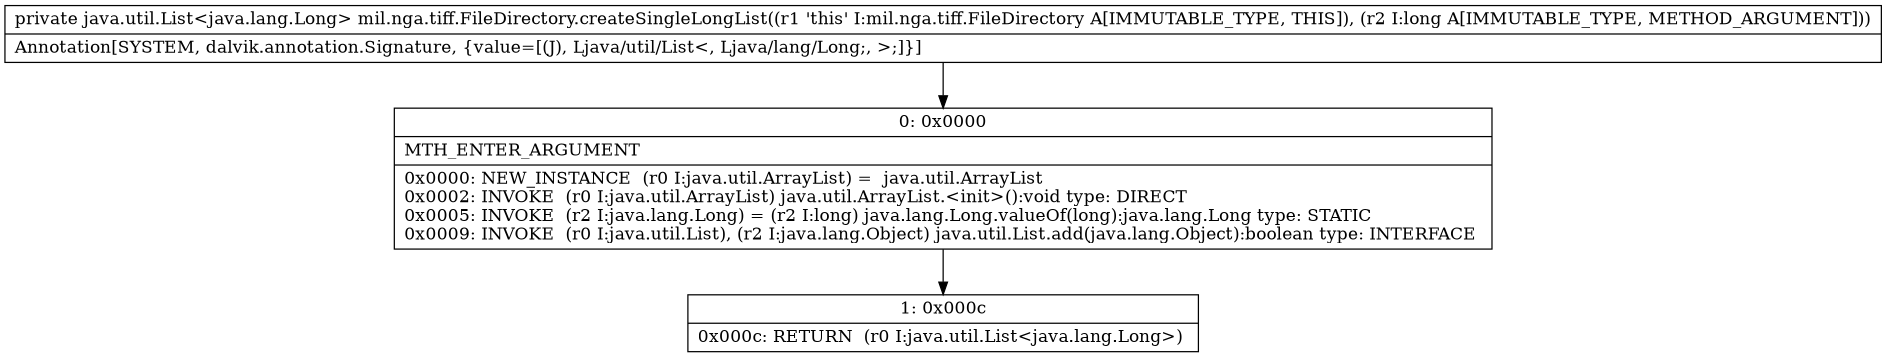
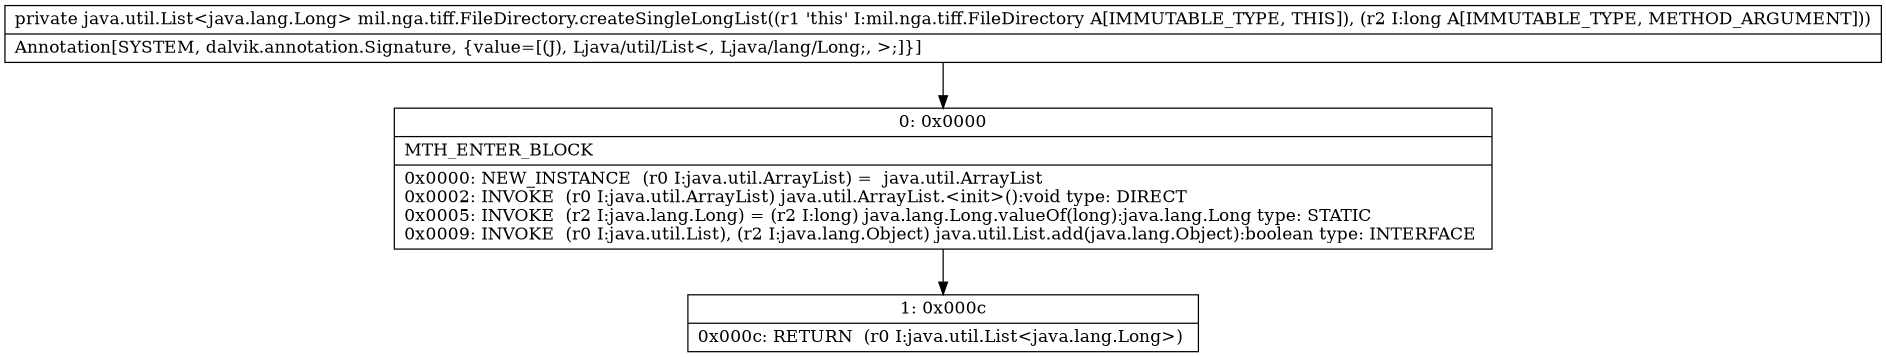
(522, 150) -> (499, 150)
